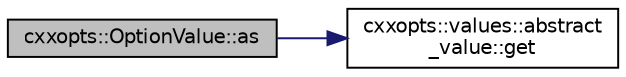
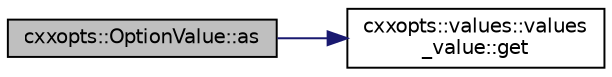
(483, 38) -> (476, 38)
